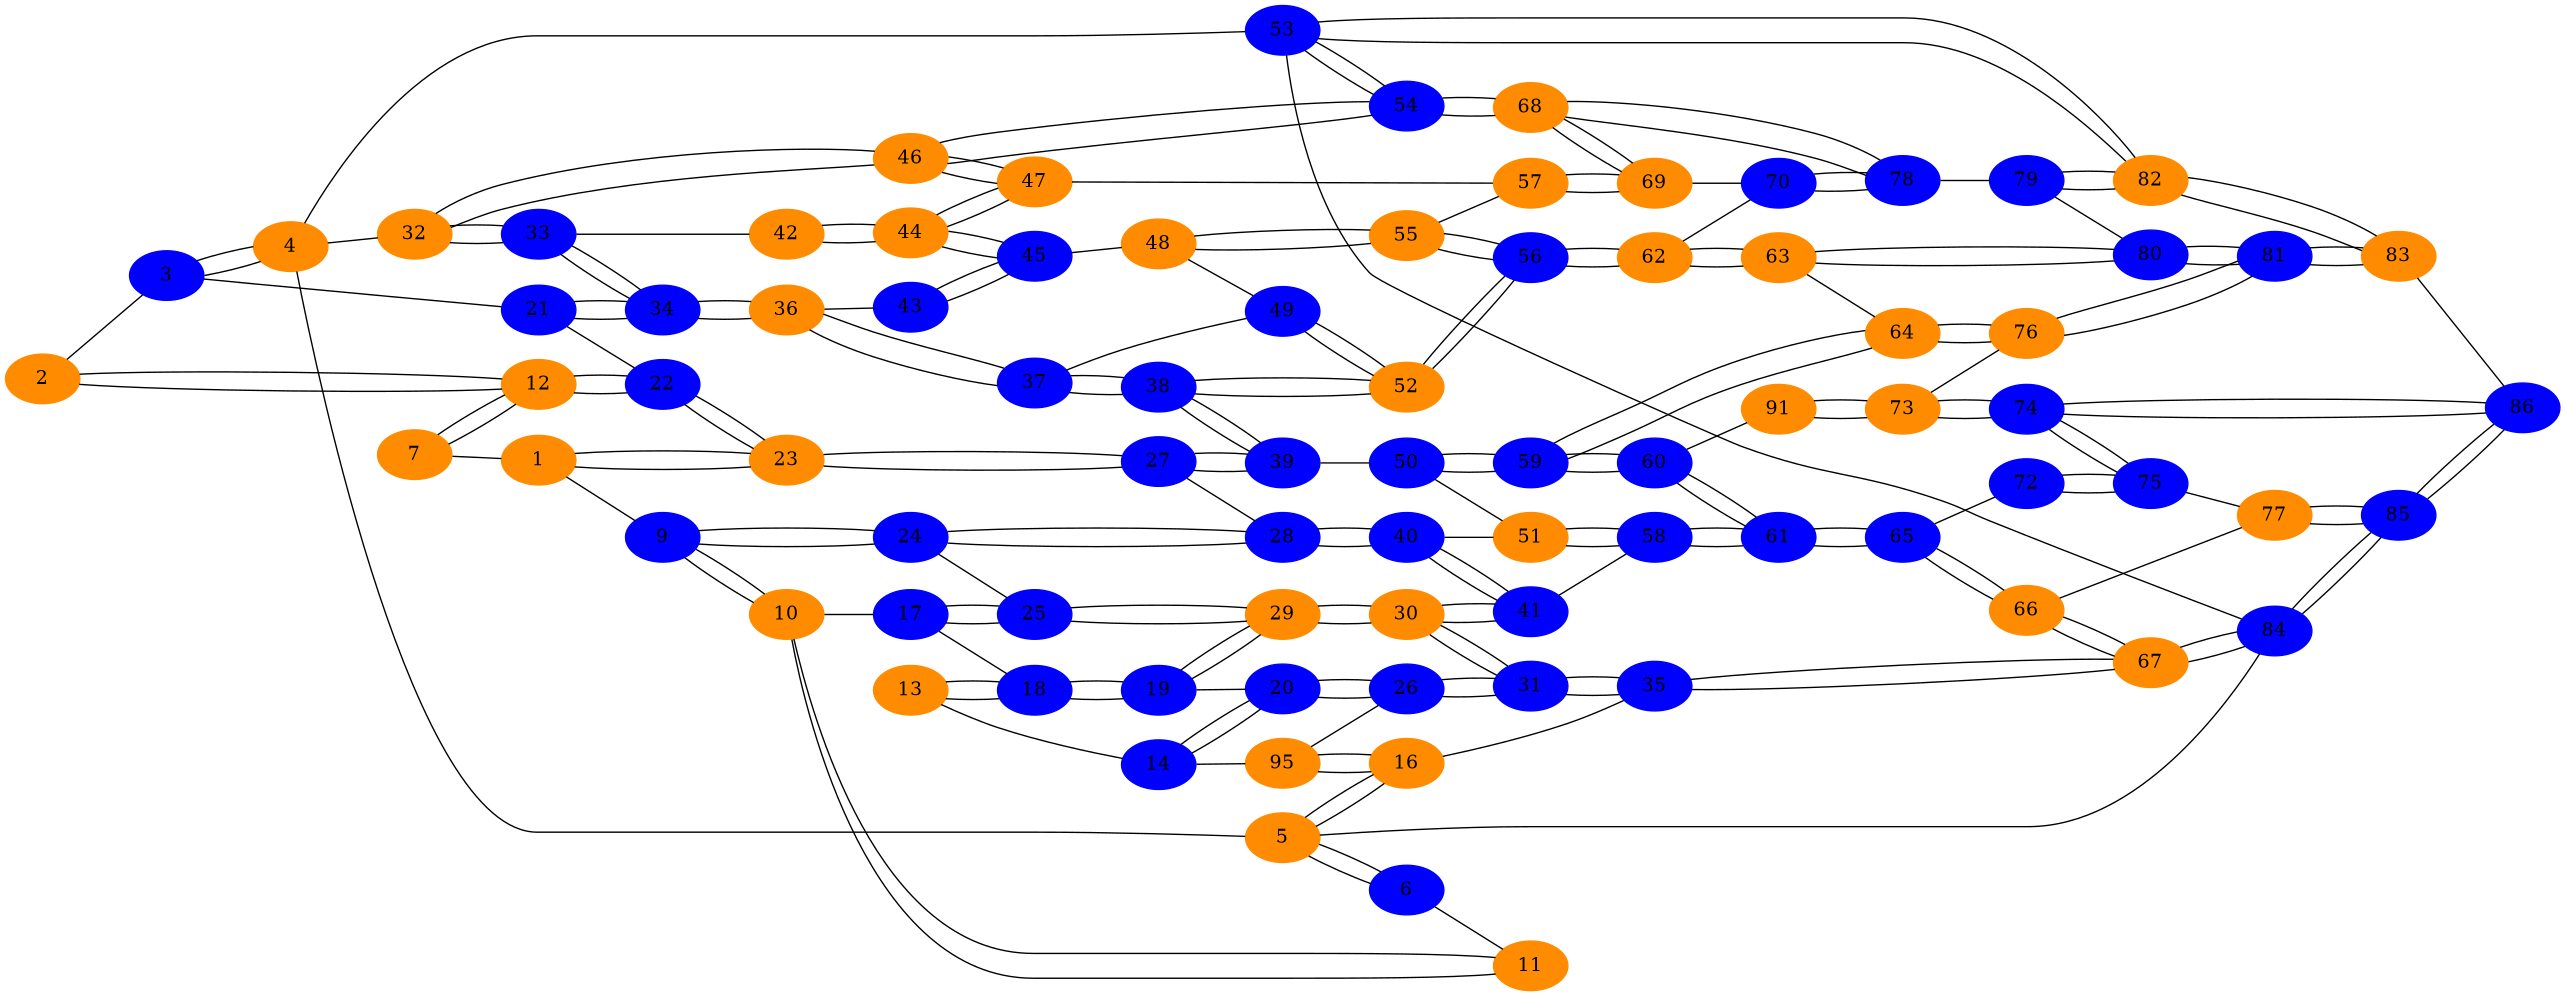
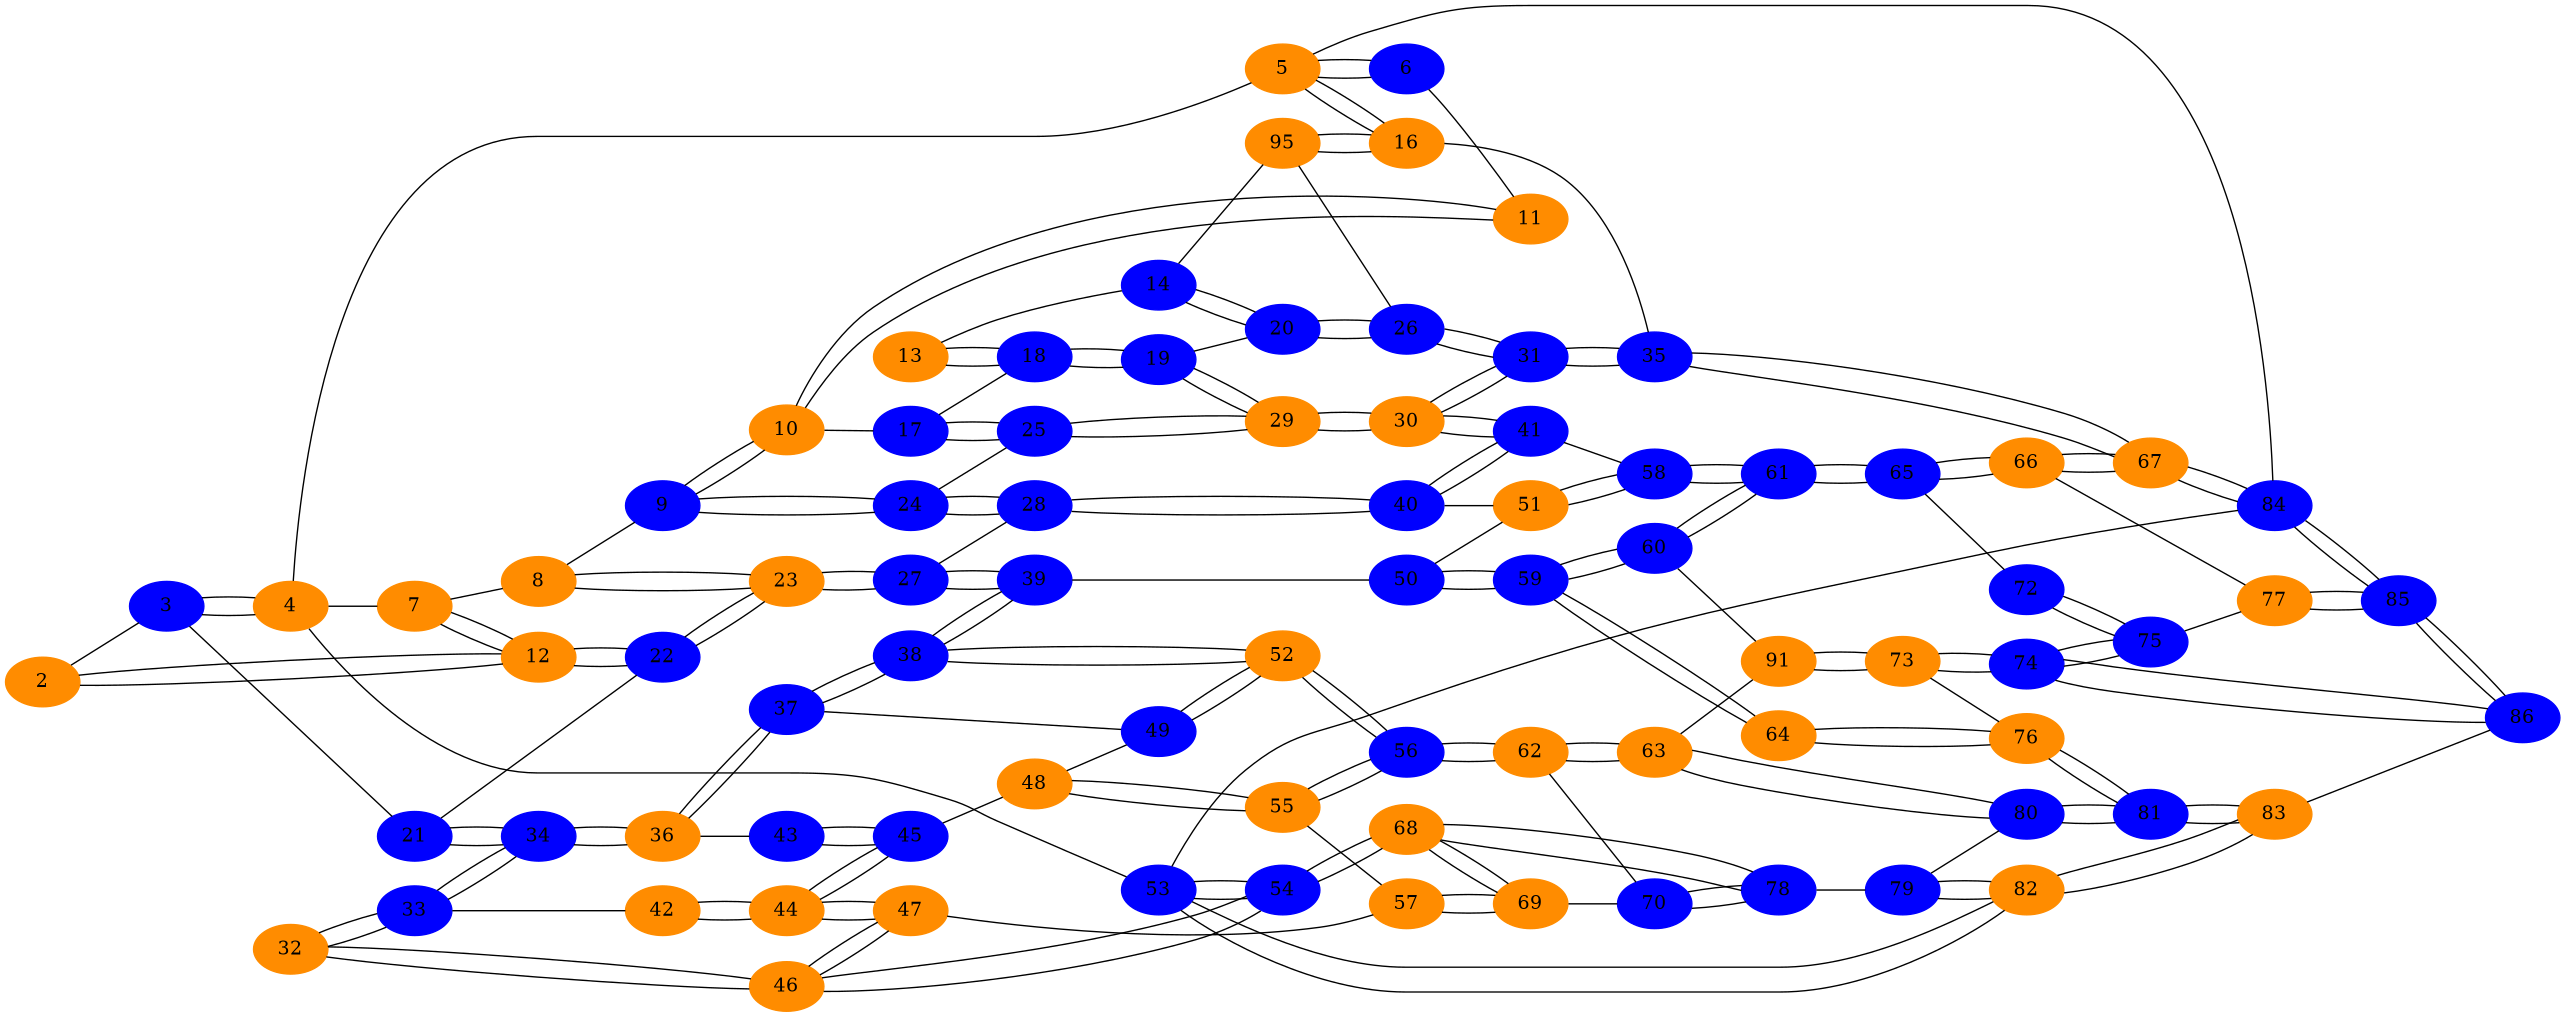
(353, 240) -> (353, 606)
(1841, 296) -> (1710, 712)
(539, 460) -> (539, 581)
